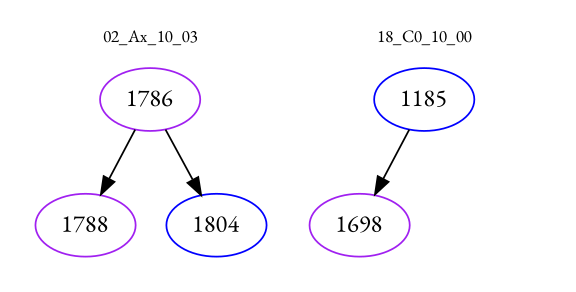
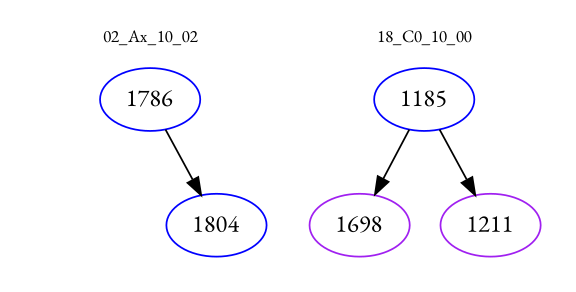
(151, 38) -> (151, 38)
(150, 100) -> (150, 100)
(86, 225) -> none
none -> (491, 225)
